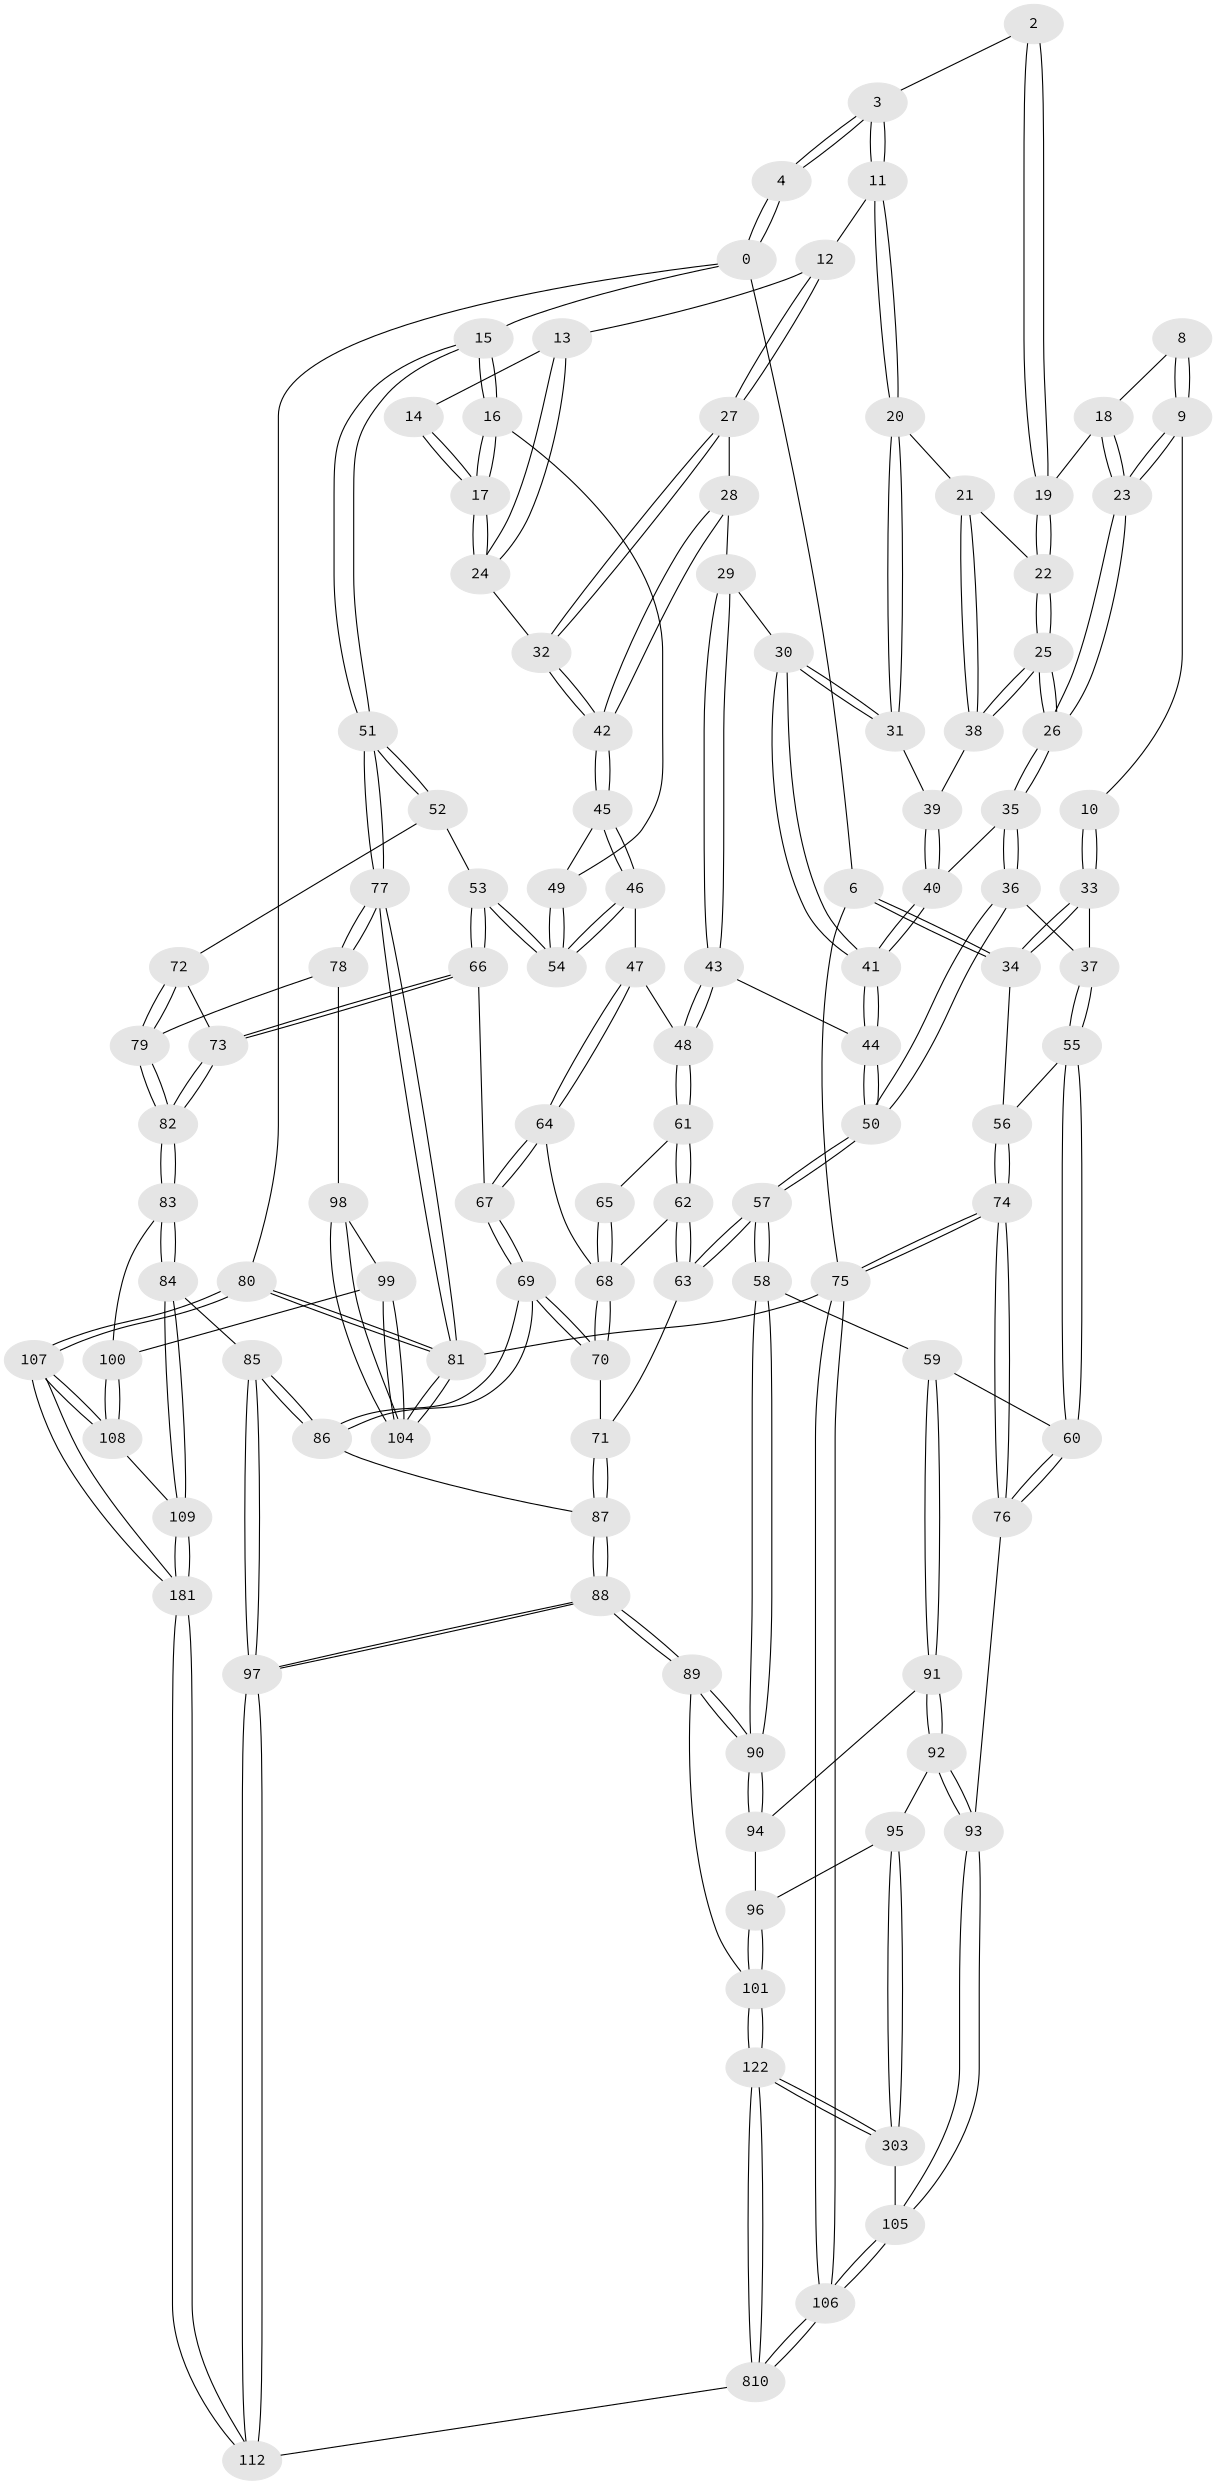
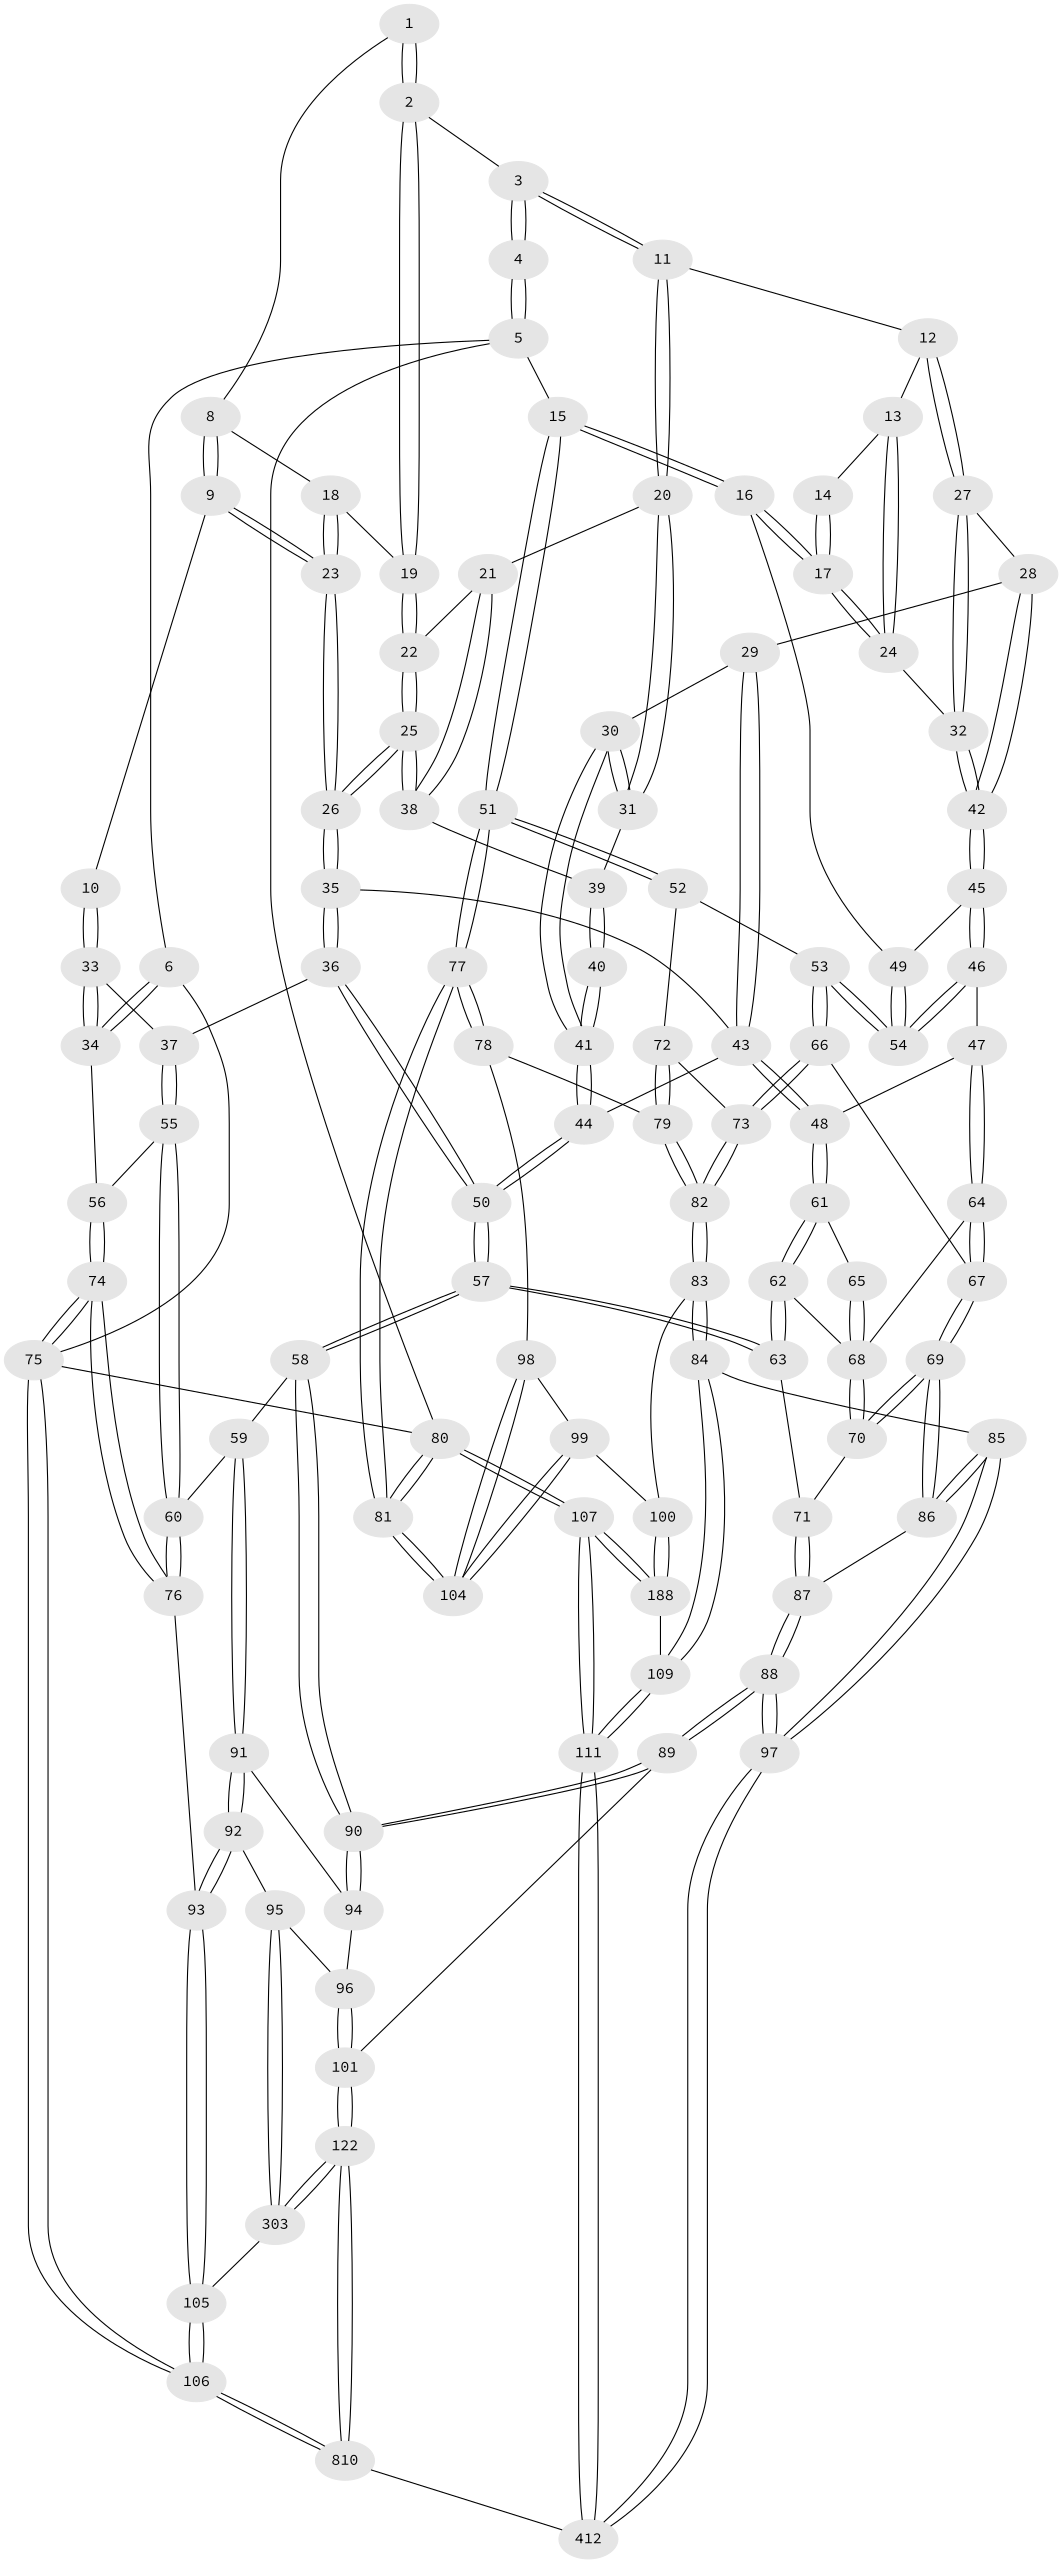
none -> (409, 24)
(747, 260) -> (519, 338)
(972, 849) -> (551, 916)
(652, 1329) -> (237, 1399)
(112, 1439) -> (660, 1596)
(182, 1596) -> (588, 1753)
(252, 2461) -> (588, 2539)
